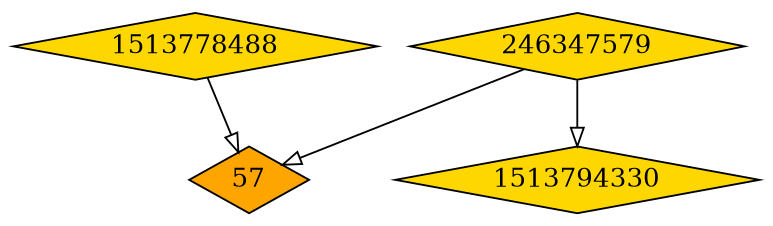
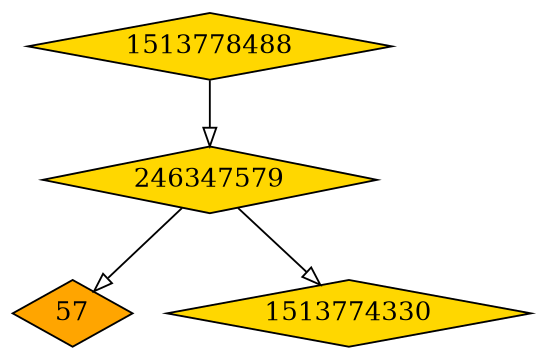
(219, 106) -> (210, 104)
(577, 180) -> (349, 313)
